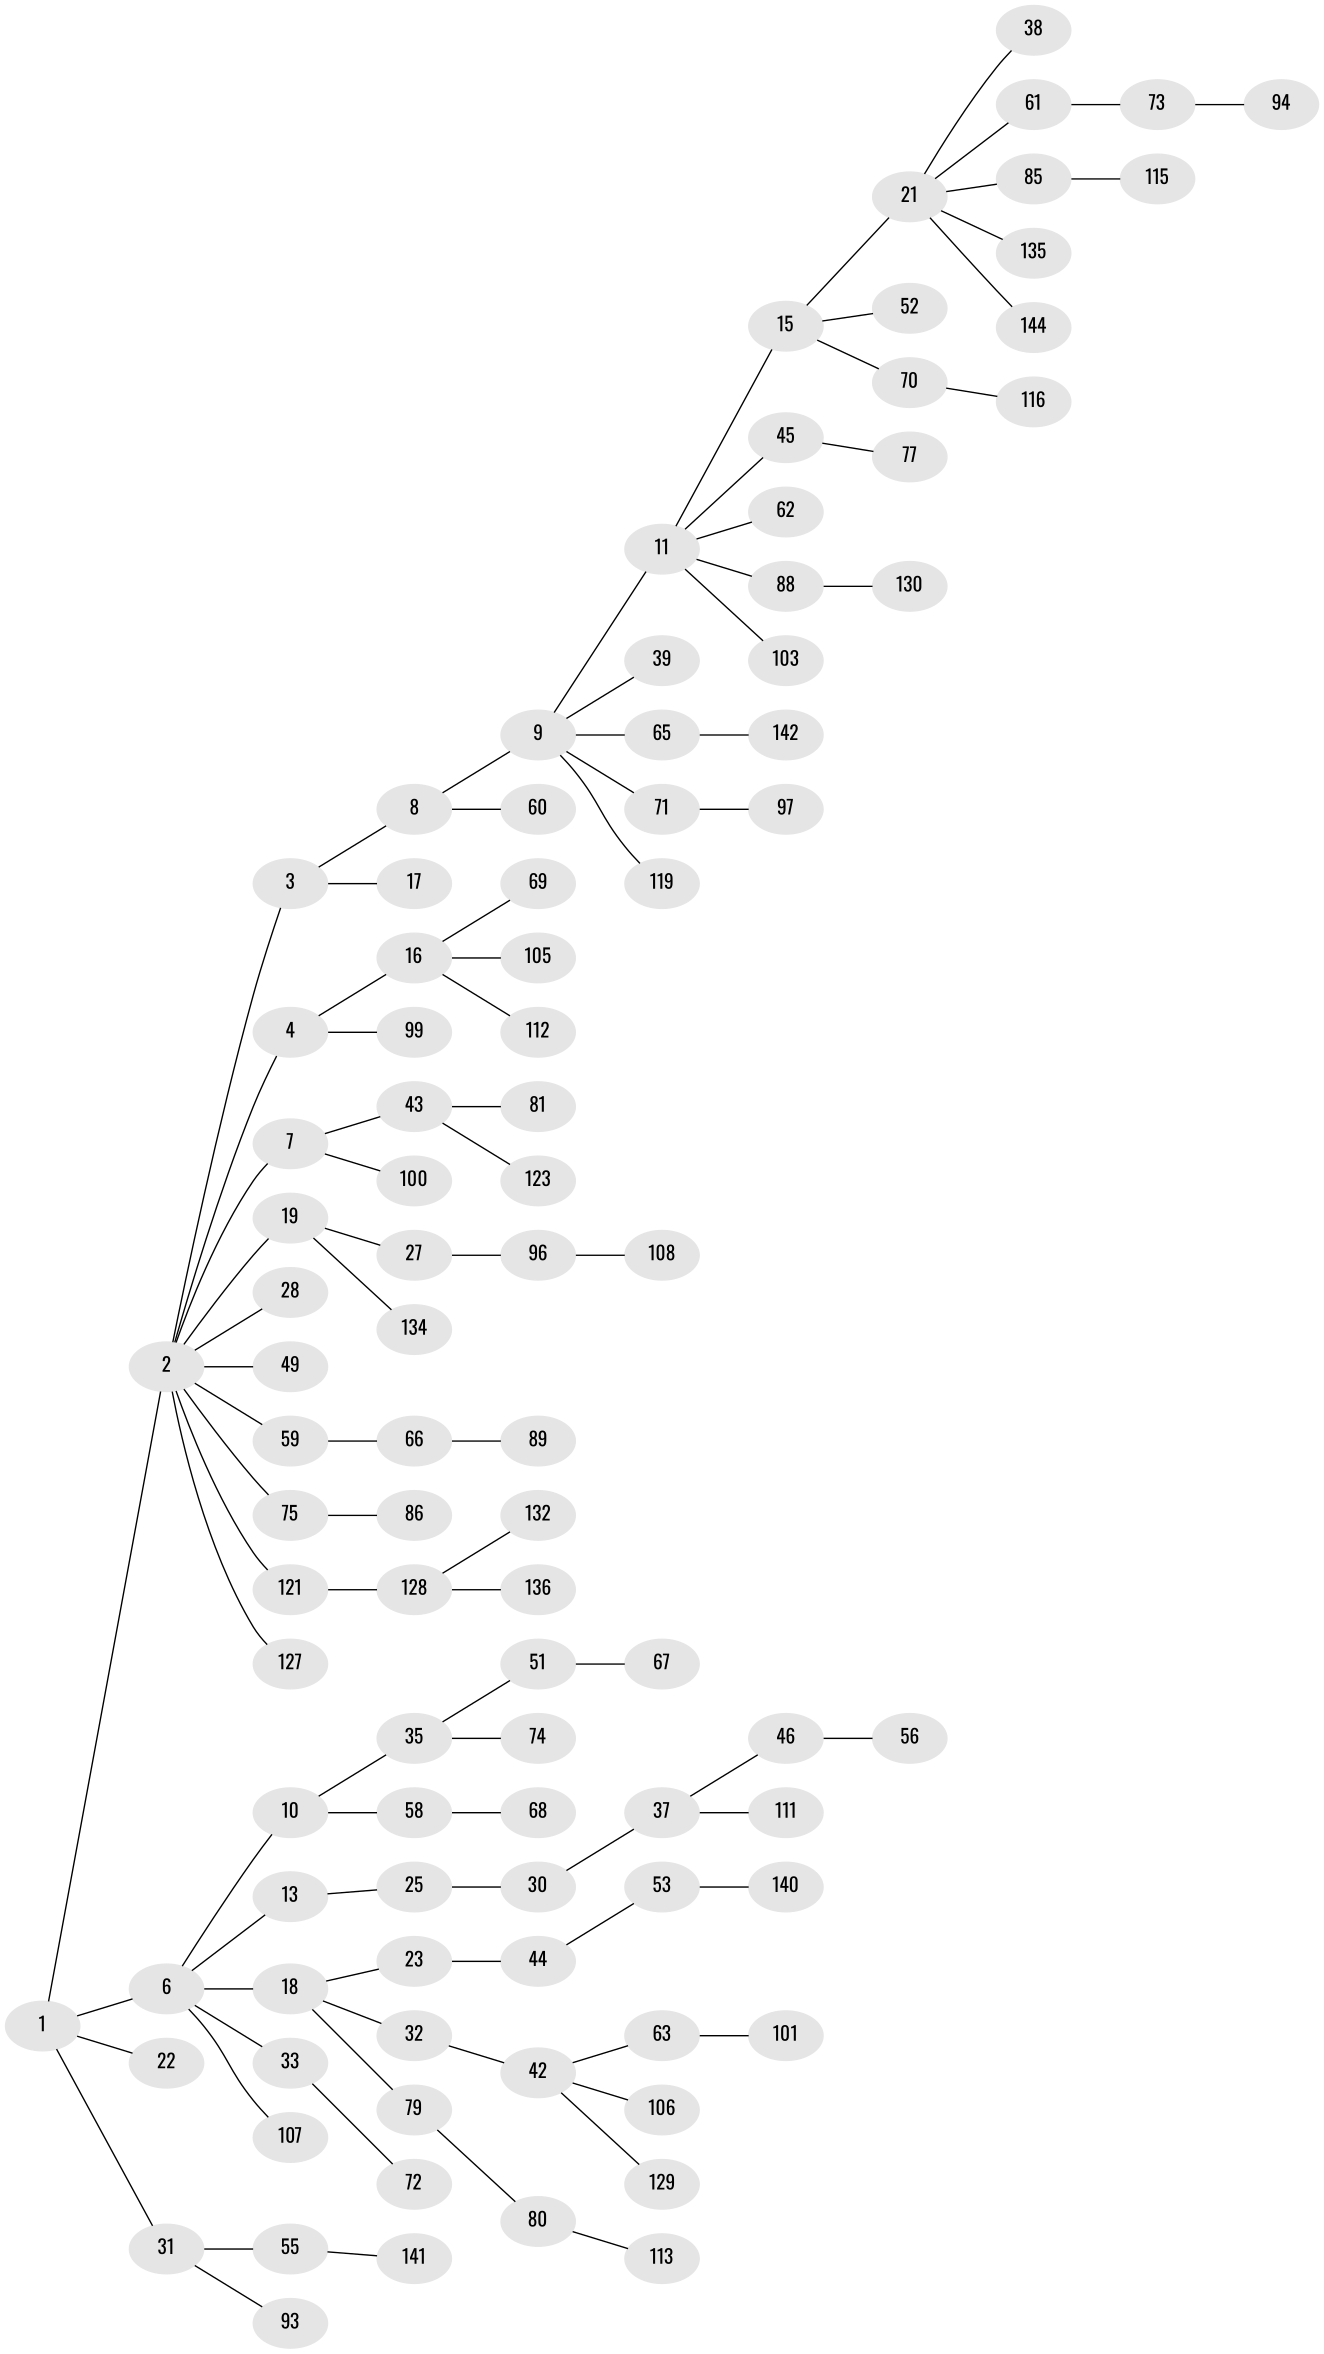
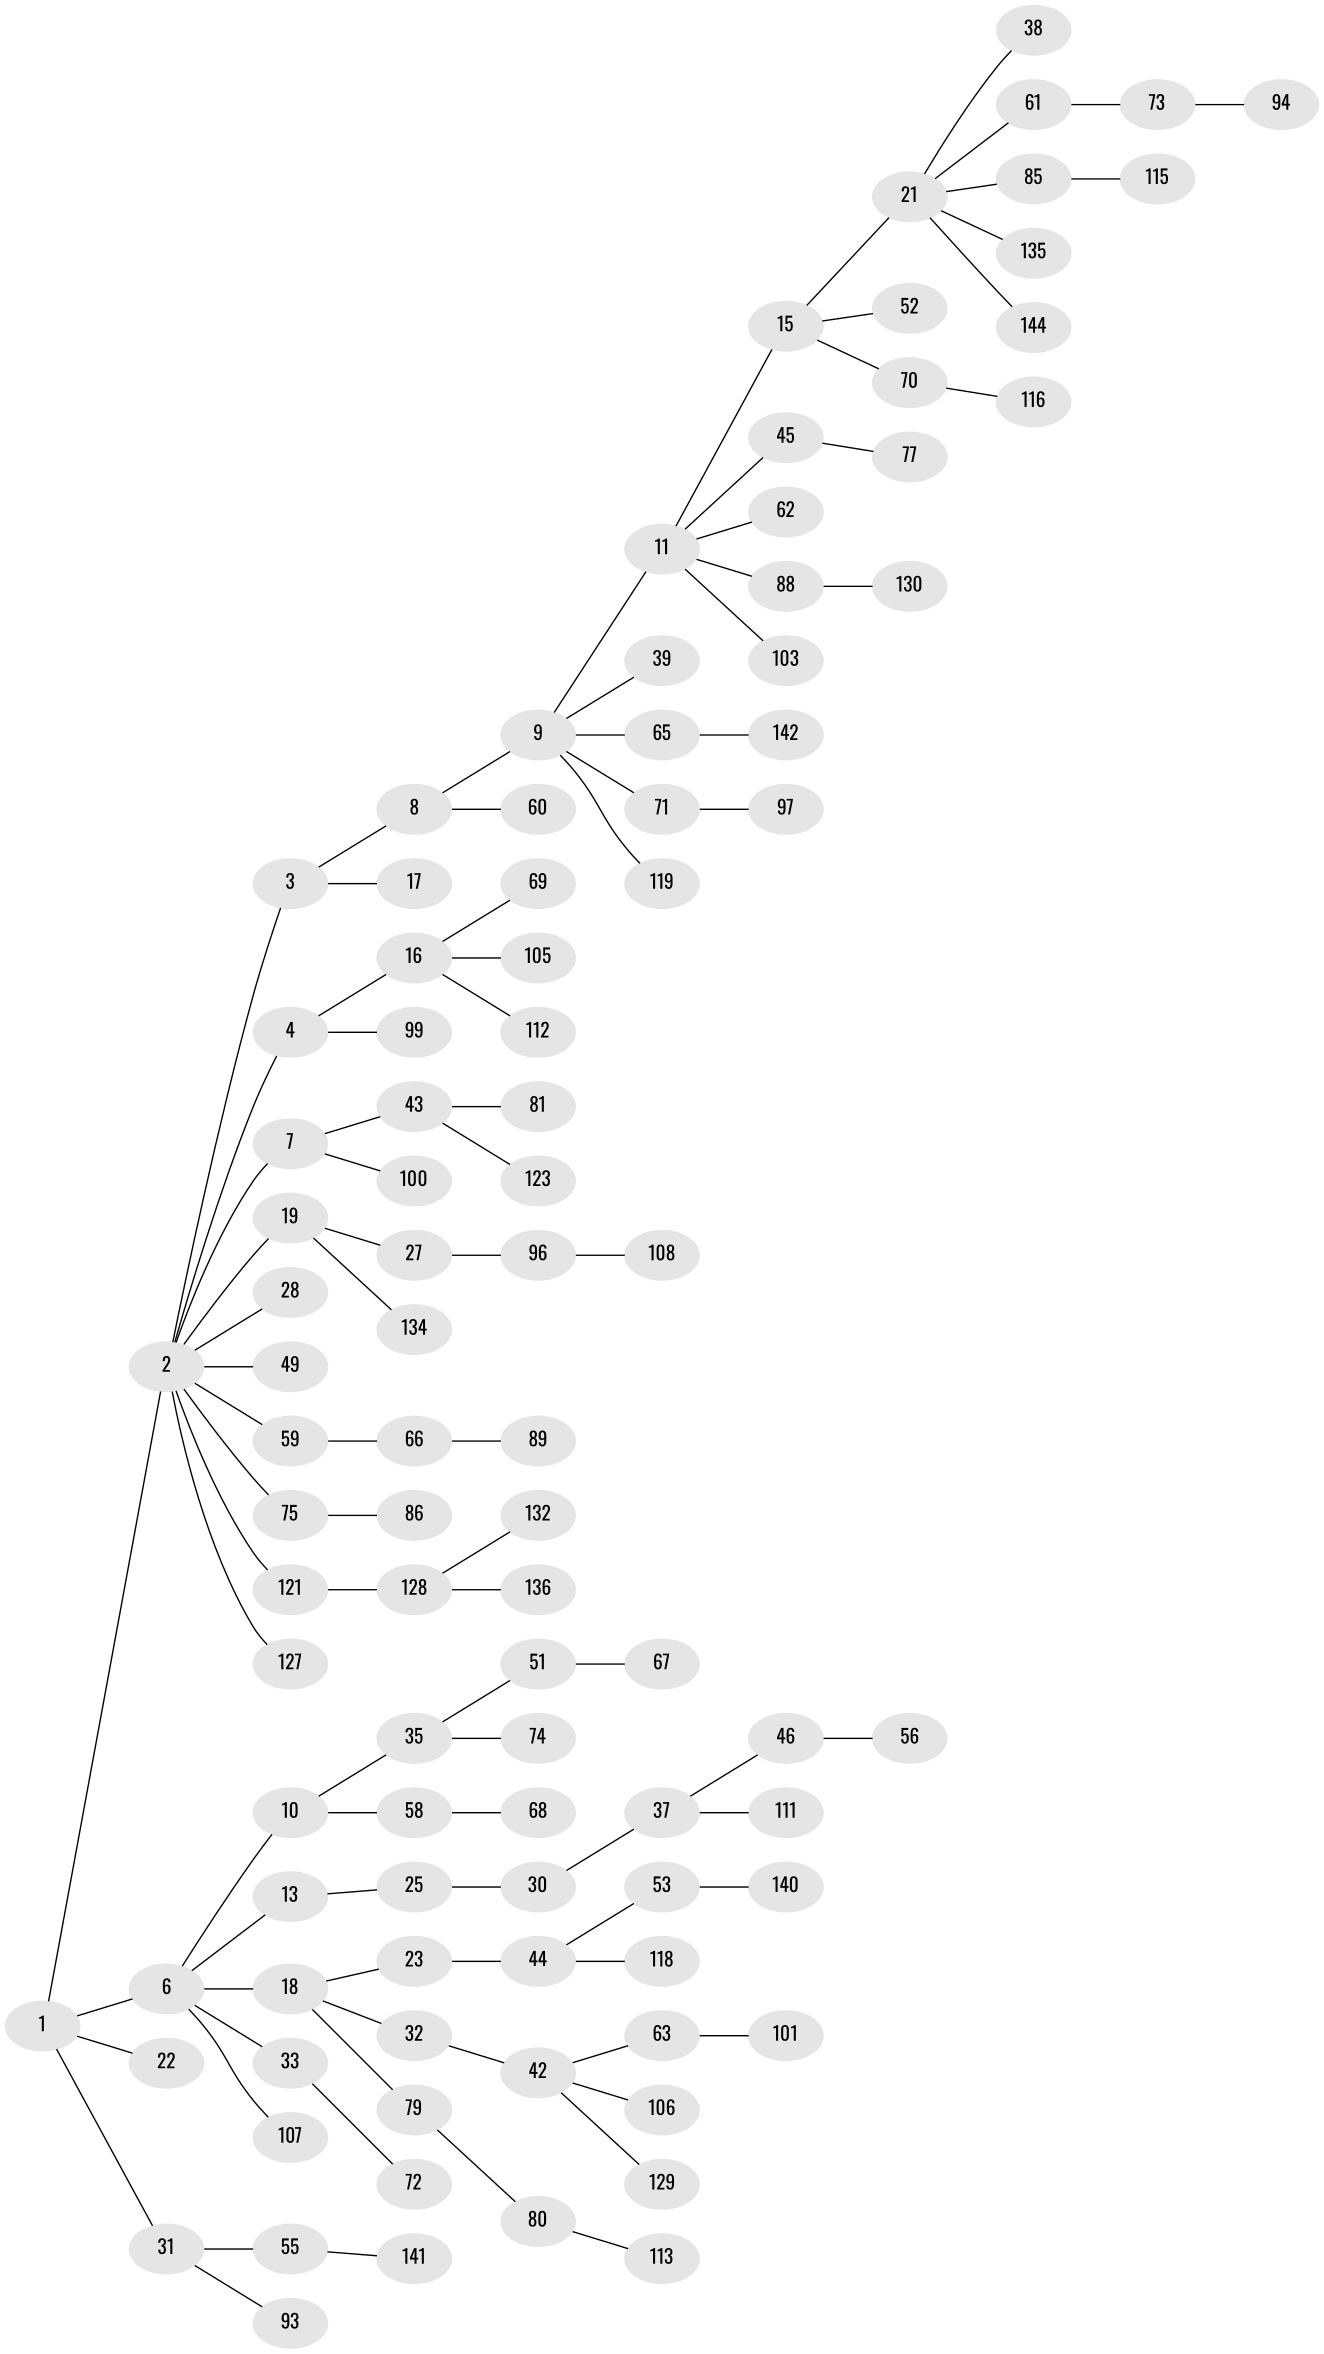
none -> (662, 1961)
